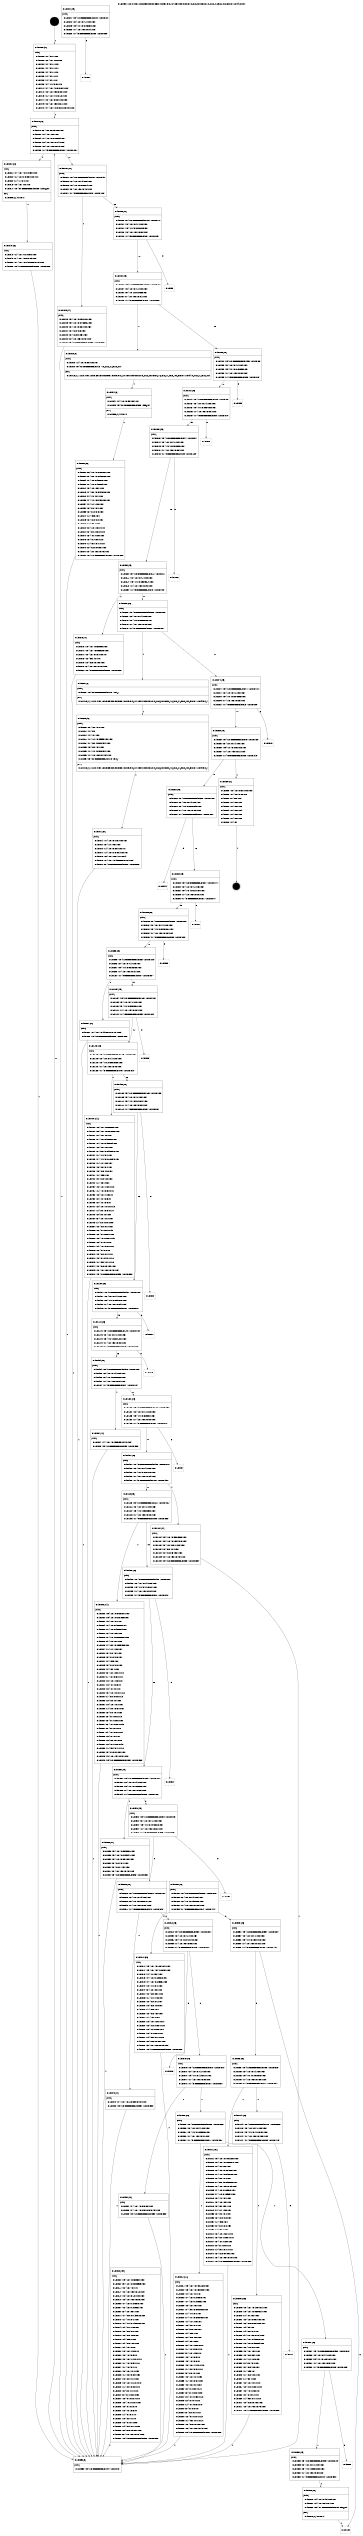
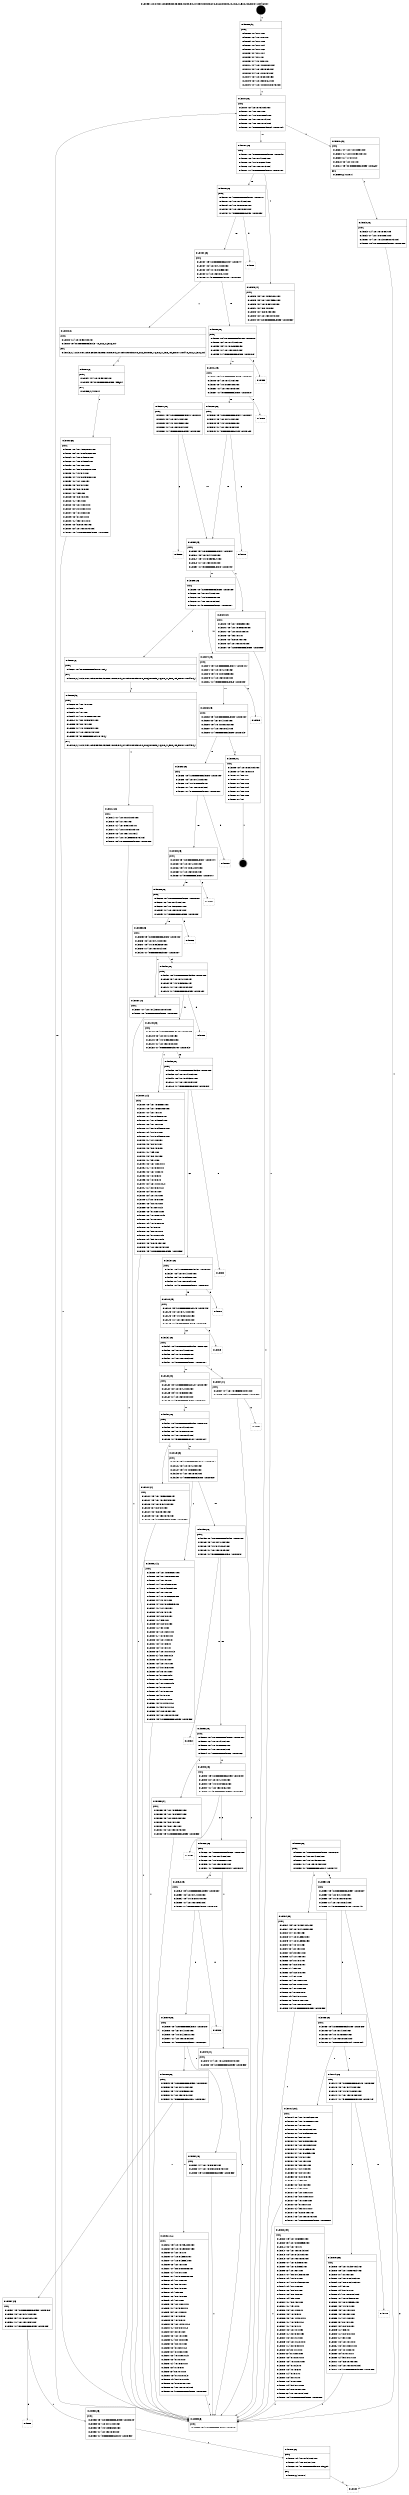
none -> (194, 486)
(168, 1445) -> (251, 1410)
